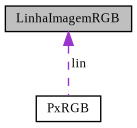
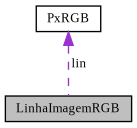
(68, 71) -> (68, 71)
